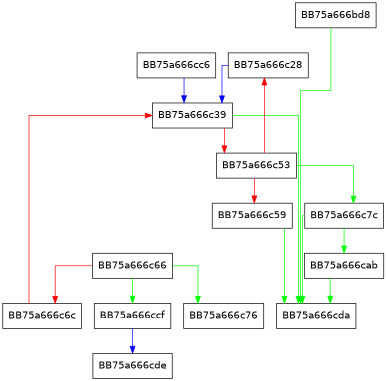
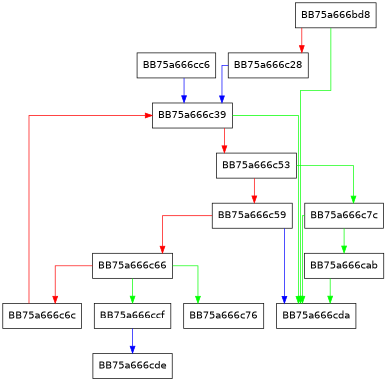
(264, 121) -> (302, 37)
none -> (172, 216)
(284, 262) -> (284, 262)
